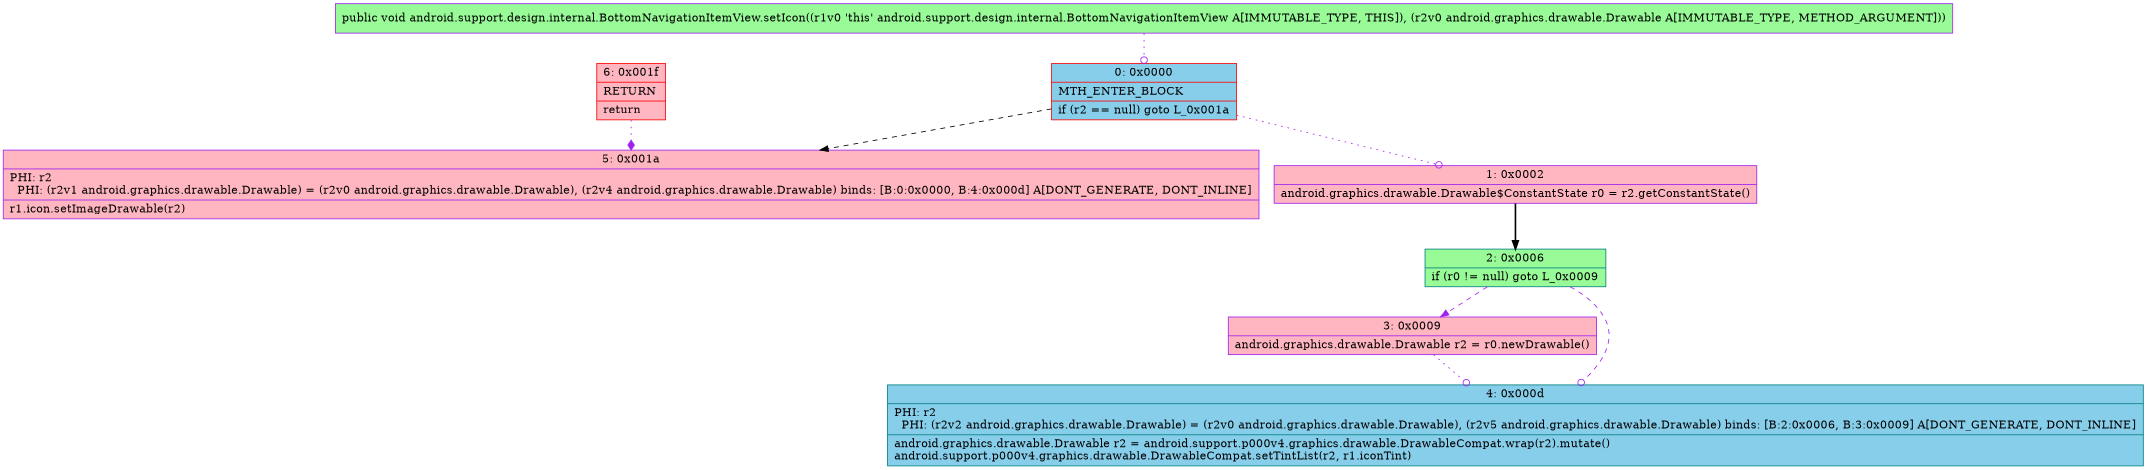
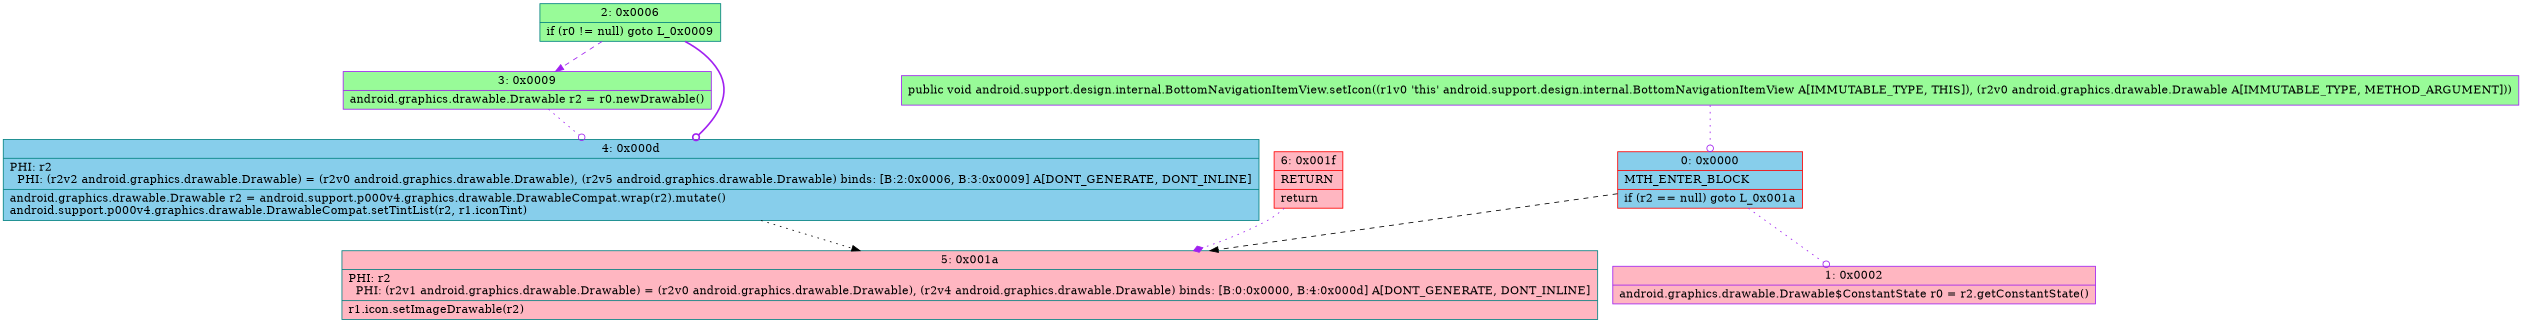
(631, 184) -> (970, 285)
(1515, 222) -> none
none -> (807, 234)
(1608, 329) -> (723, 84)
(1412, 336) -> (527, 90)
